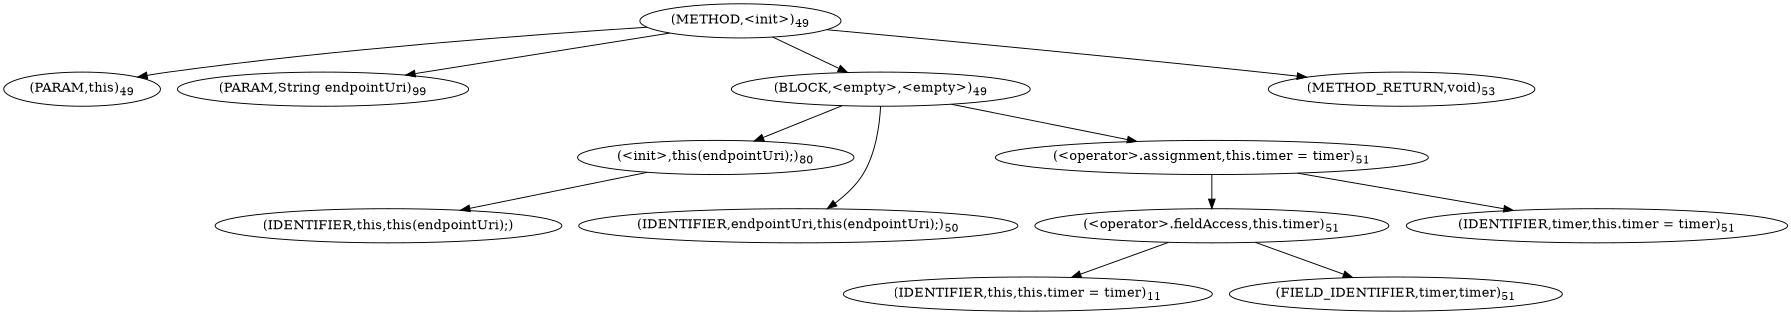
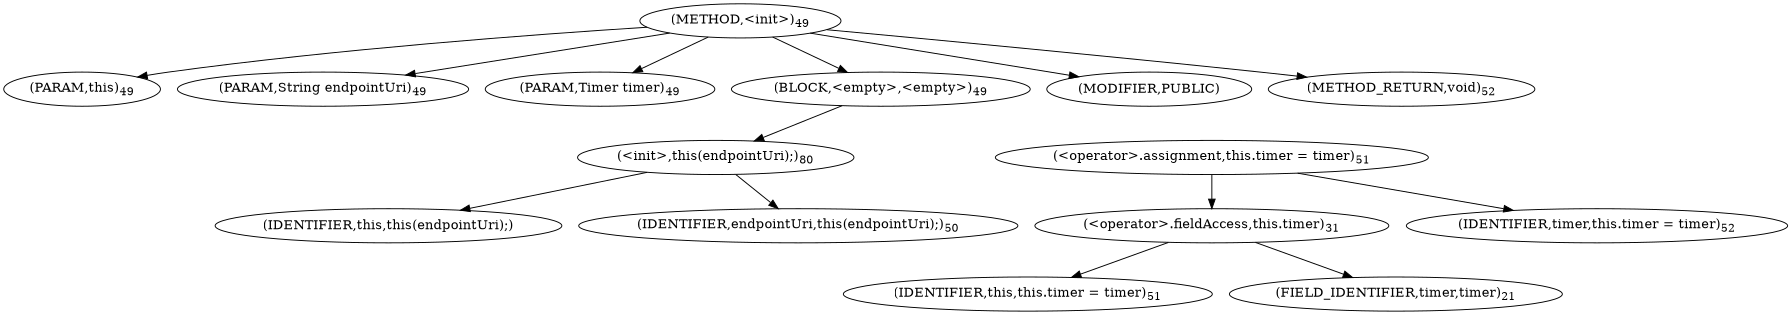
(420, 88) -> (420, 88)
(1489, 88) -> (1489, 88)
none -> (600, 89)
none -> (1149, 89)
(1039, 122) -> none
(870, 161) -> (753, 189)
(1333, 224) -> (1333, 224)
(1728, 224) -> (1728, 224)
(1154, 293) -> (1154, 293)
(1509, 293) -> (1509, 293)
